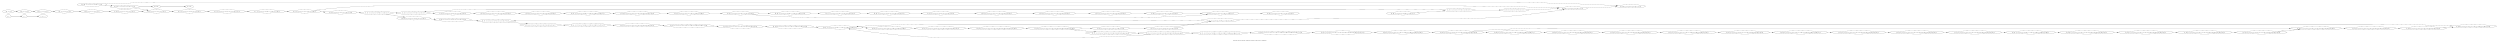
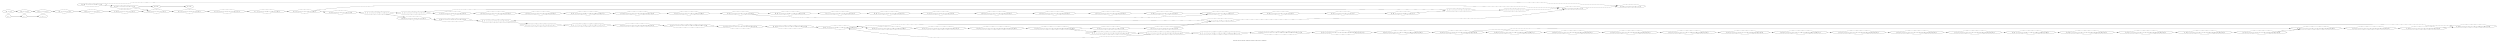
none -> (1343, 13)
